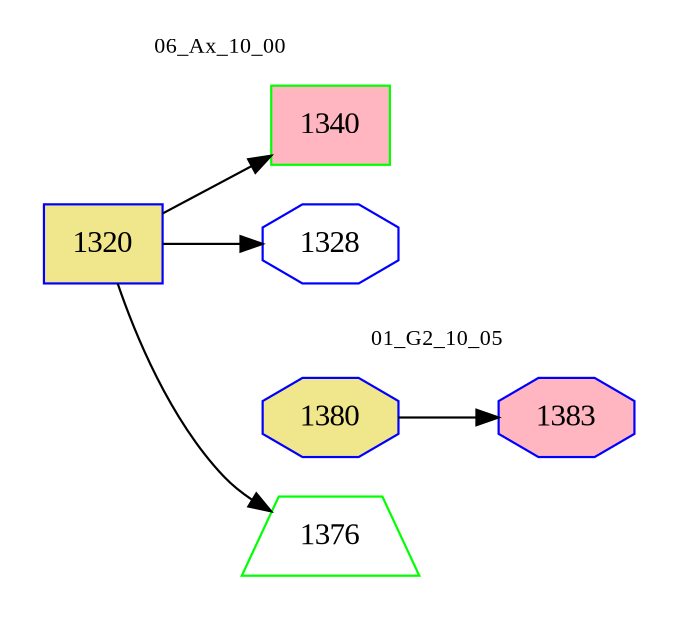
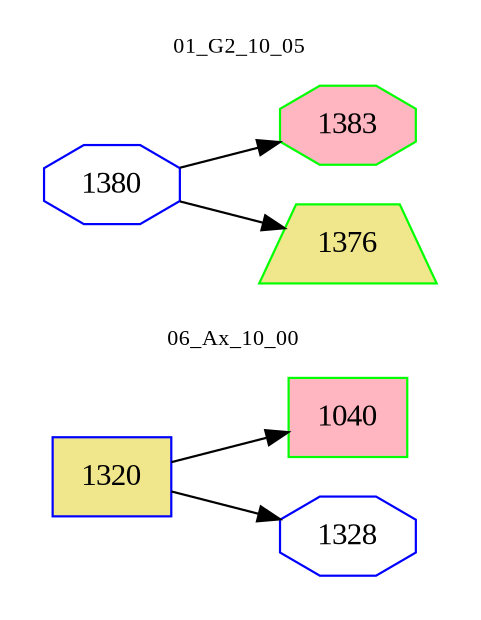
(331, 125) -> (348, 417)
(170, 401) -> (221, 212)
(331, 417) -> (112, 185)
(567, 417) -> (348, 125)
(331, 536) -> (348, 244)
